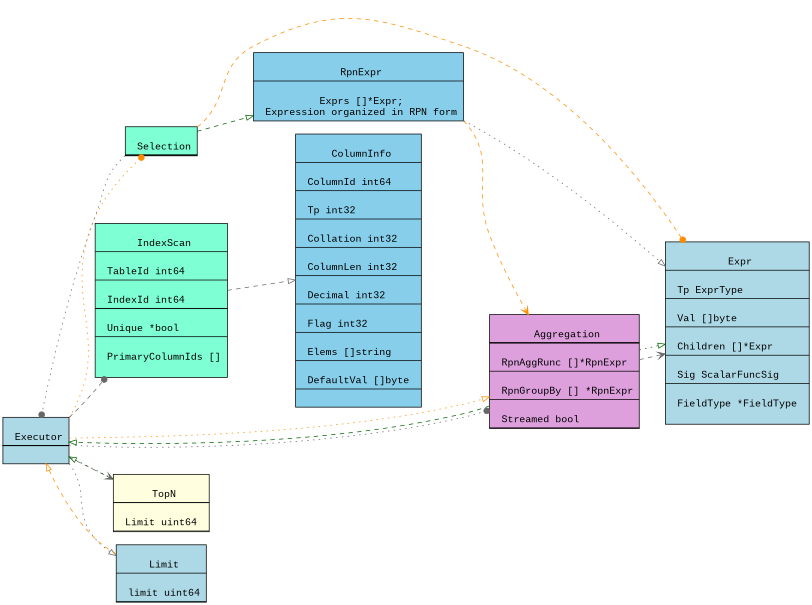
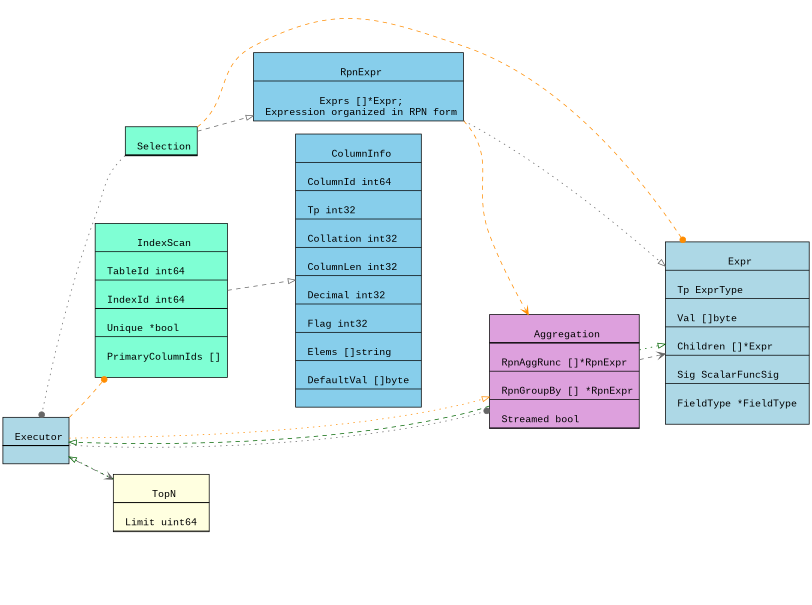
(222, 125) -> (222, 125)
(83, 282) -> none
(86, 400) -> (86, 400)
(161, 573) -> none
